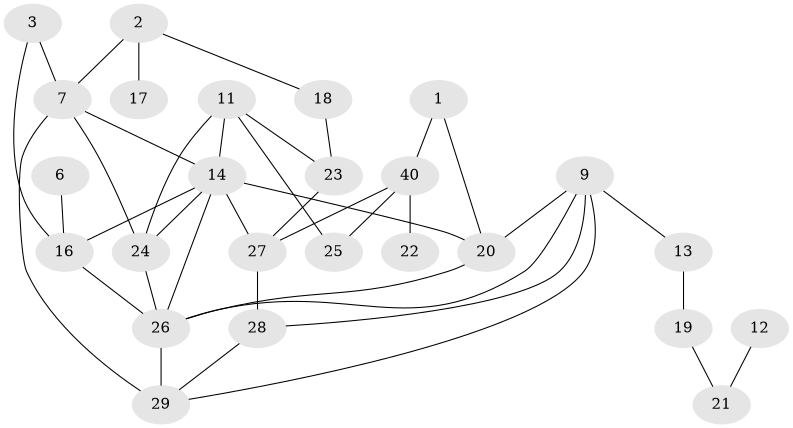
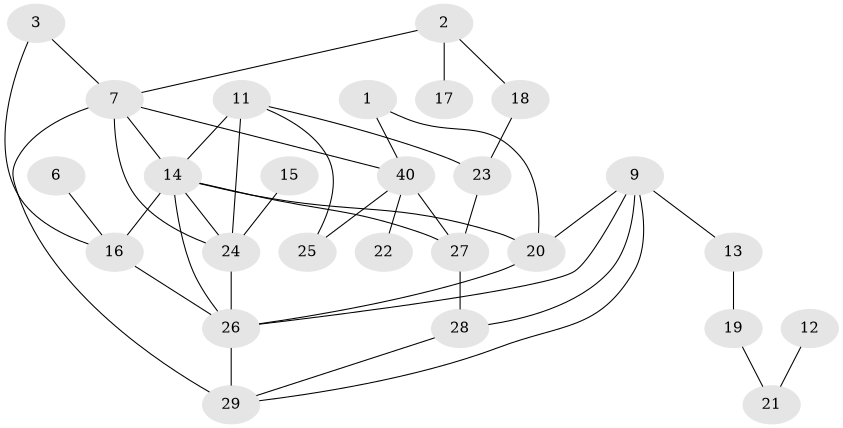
none -> (260, 138)
none -> (289, 176)
